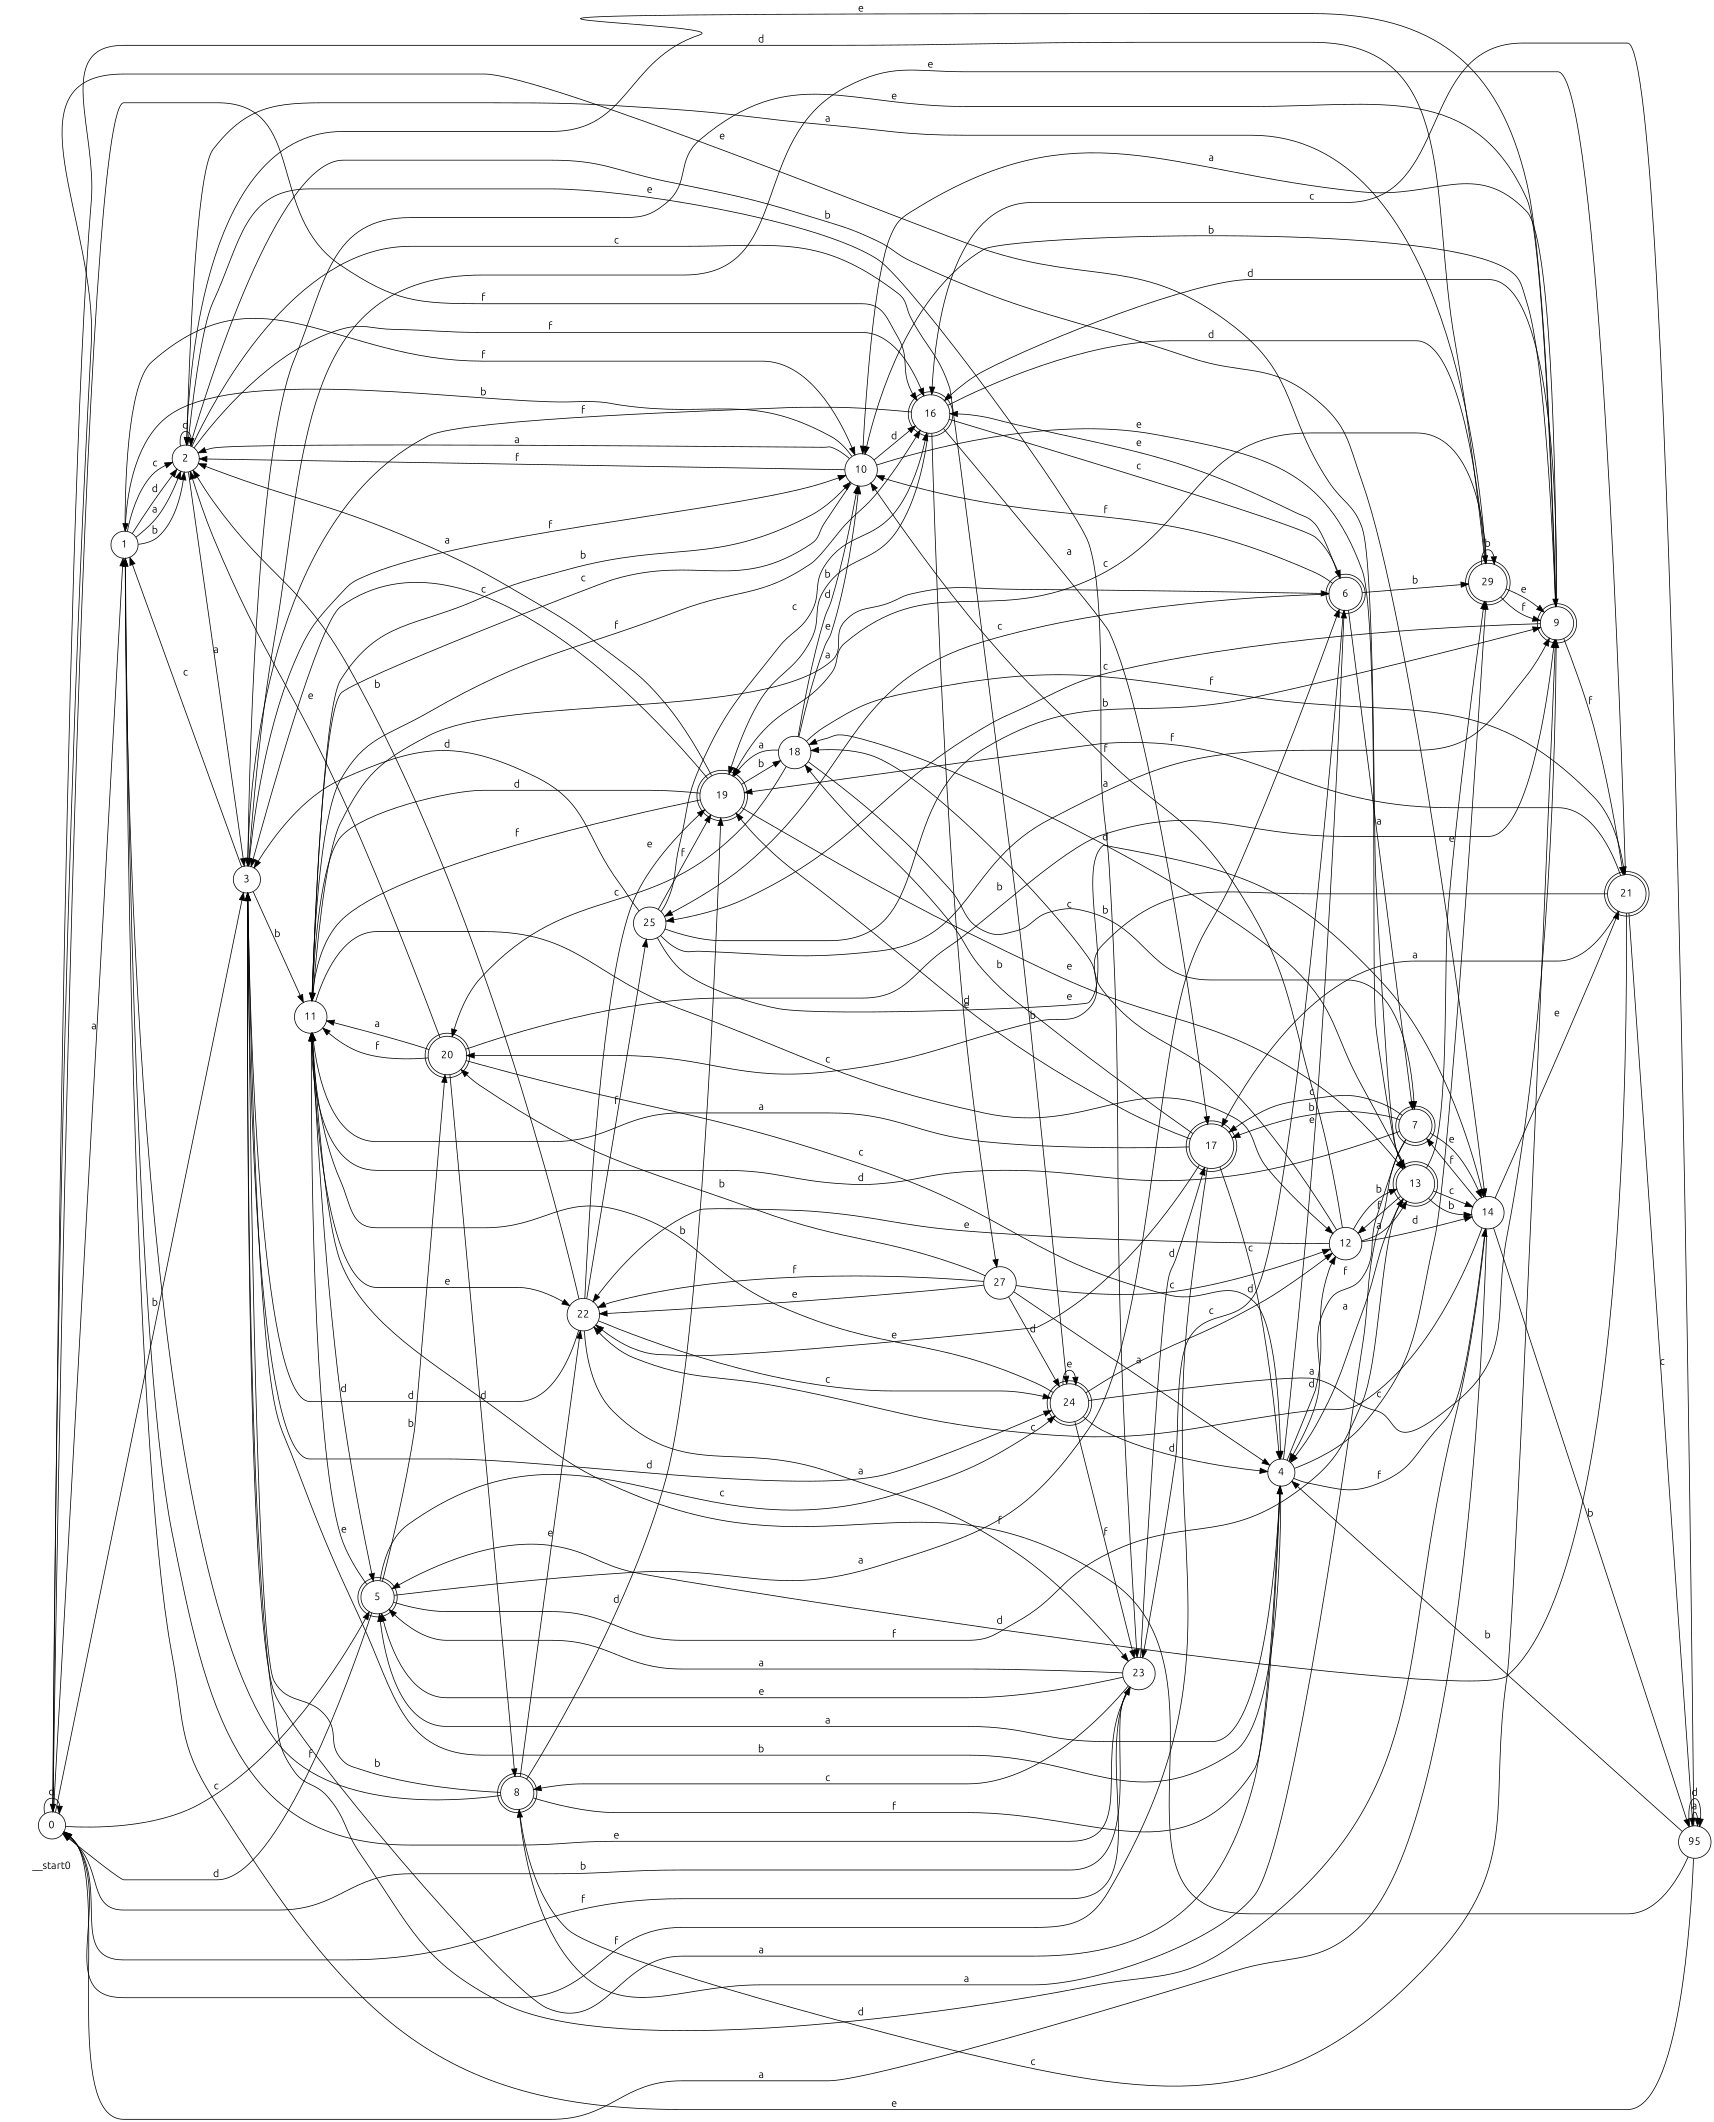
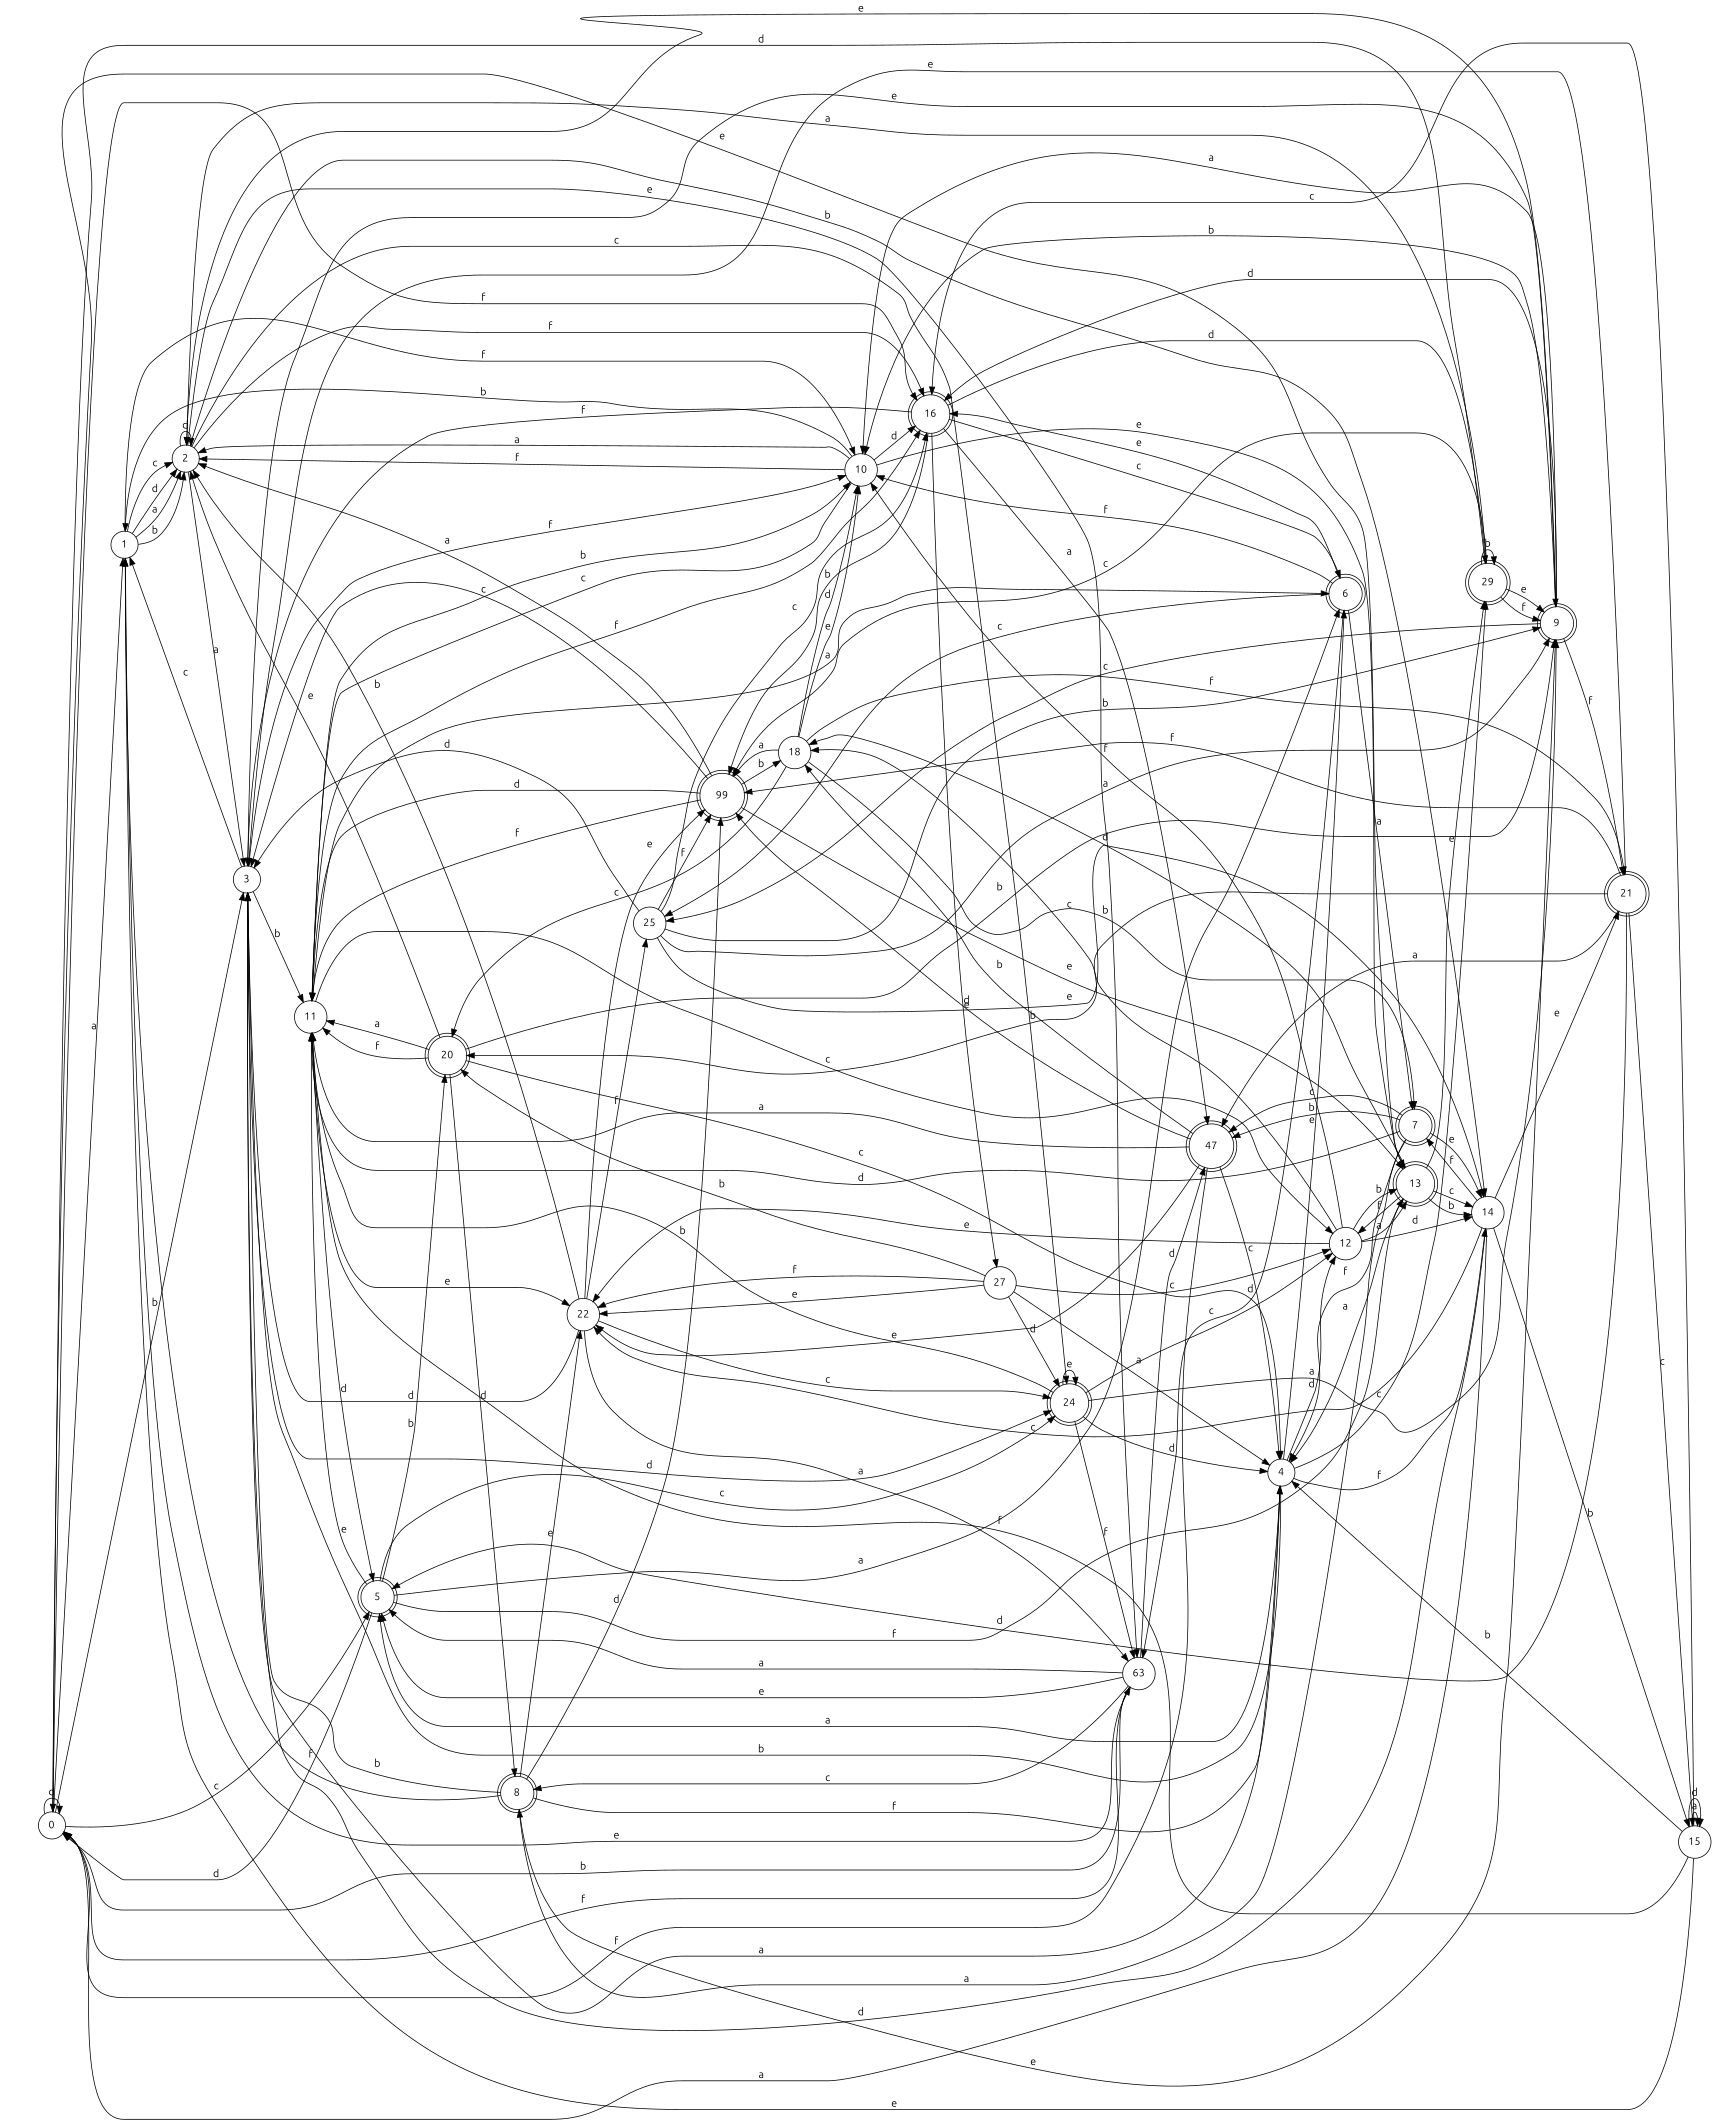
(1412, 589) -> none
(722, 796) -> (722, 796)
(1211, 1146) -> (1211, 1146)
(1139, 1674) -> (1139, 1674)
(1695, 1842) -> (1695, 1842)
(52, 1866) -> none
(1033, 2062) -> (1033, 2062)
